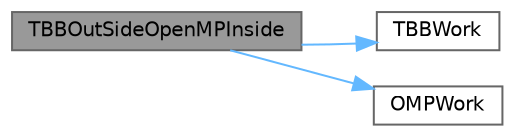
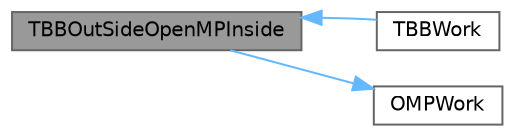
(329, 44) -> (349, 18)
